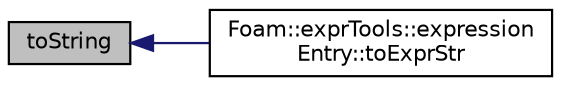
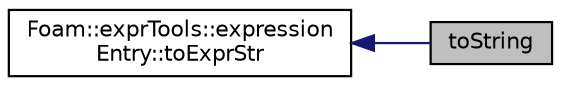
(181, 43) -> (402, 43)
